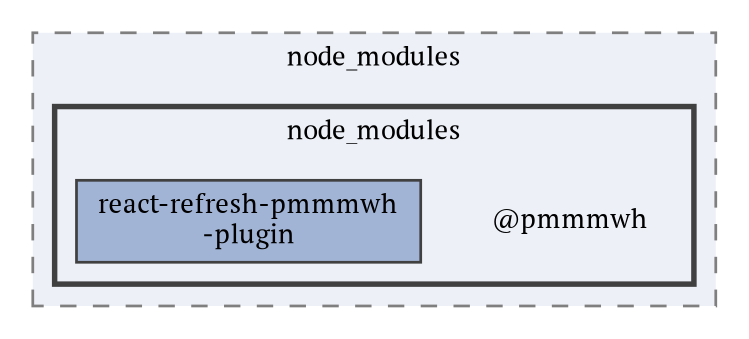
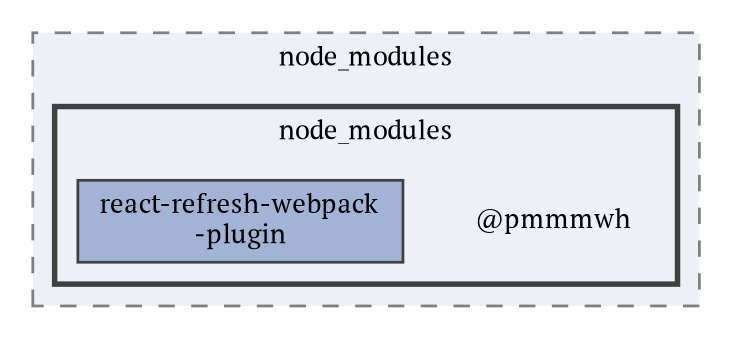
(249, 221) -> (240, 221)
